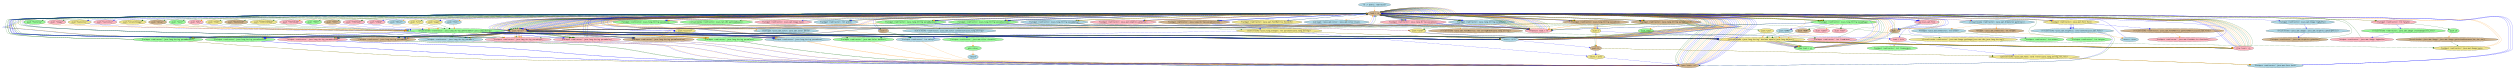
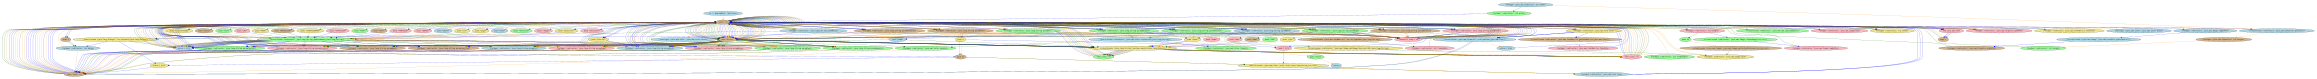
(1374, 5) -> (723, 13)
(836, 22) -> (1892, 31)
(1968, 26) -> (1900, 16)
